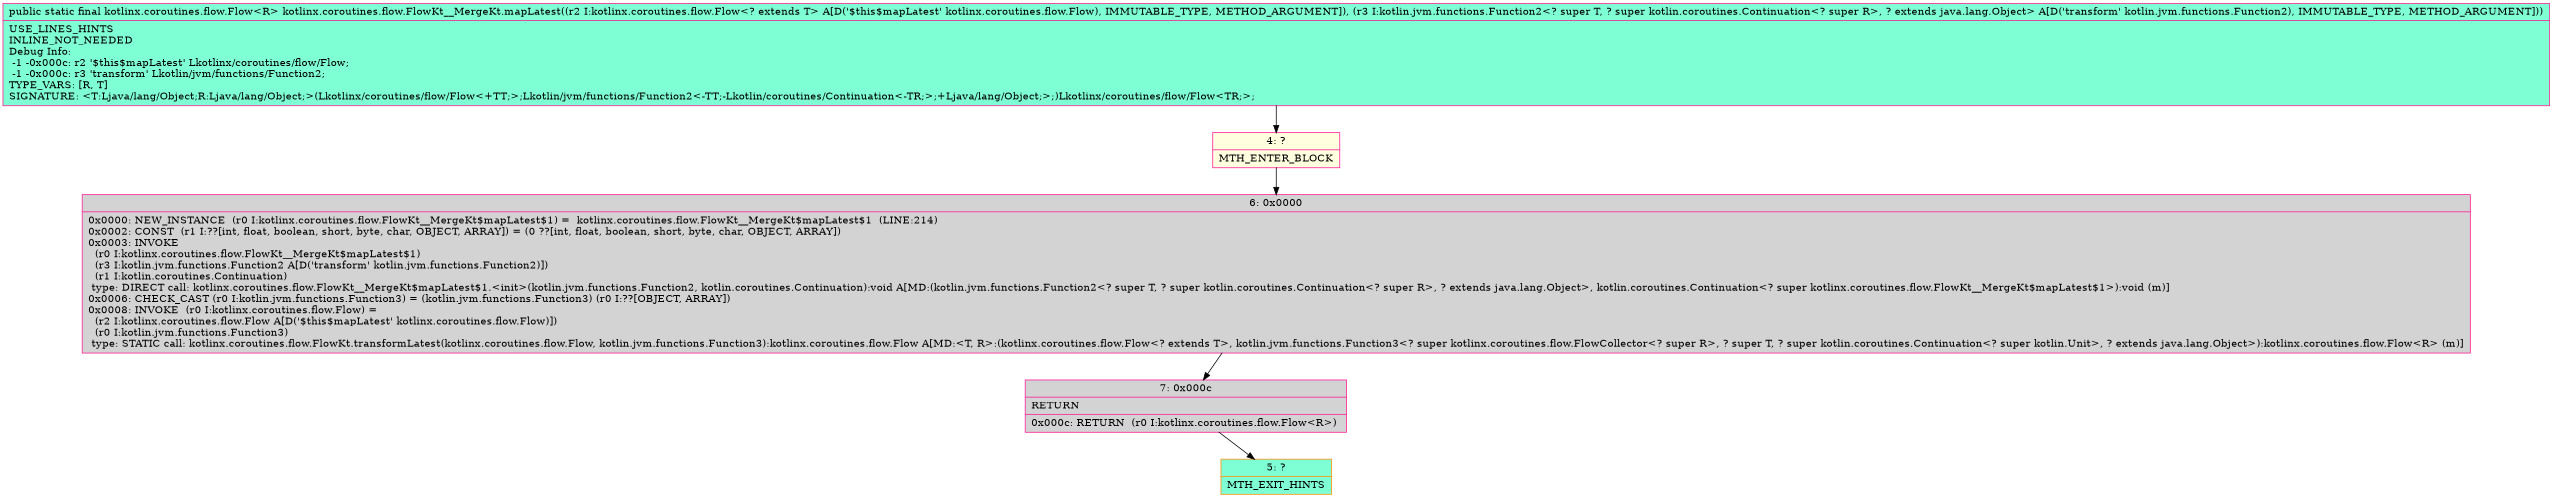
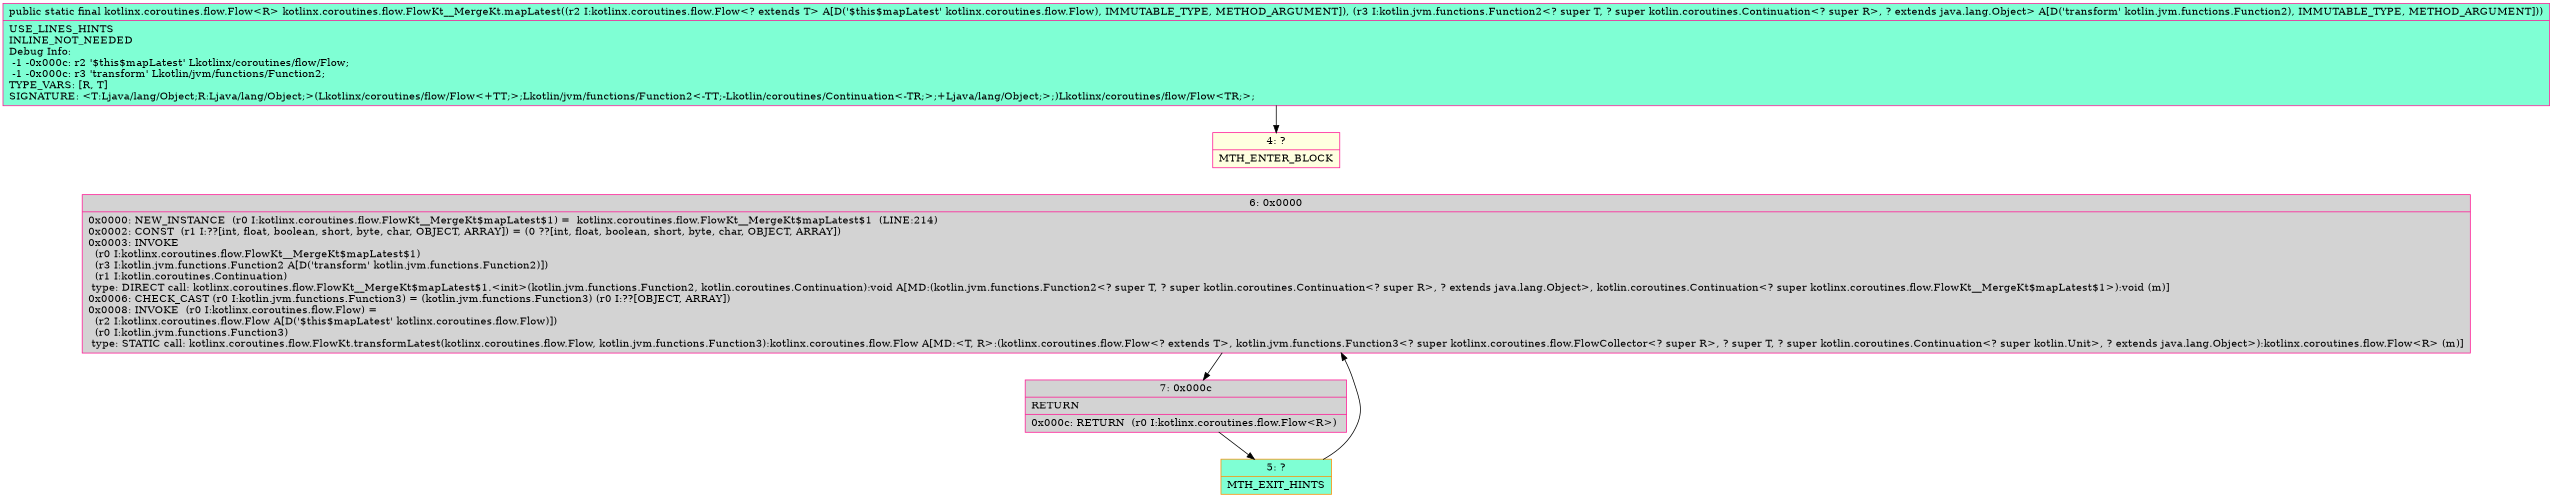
(1276, 177) -> (1360, 416)
